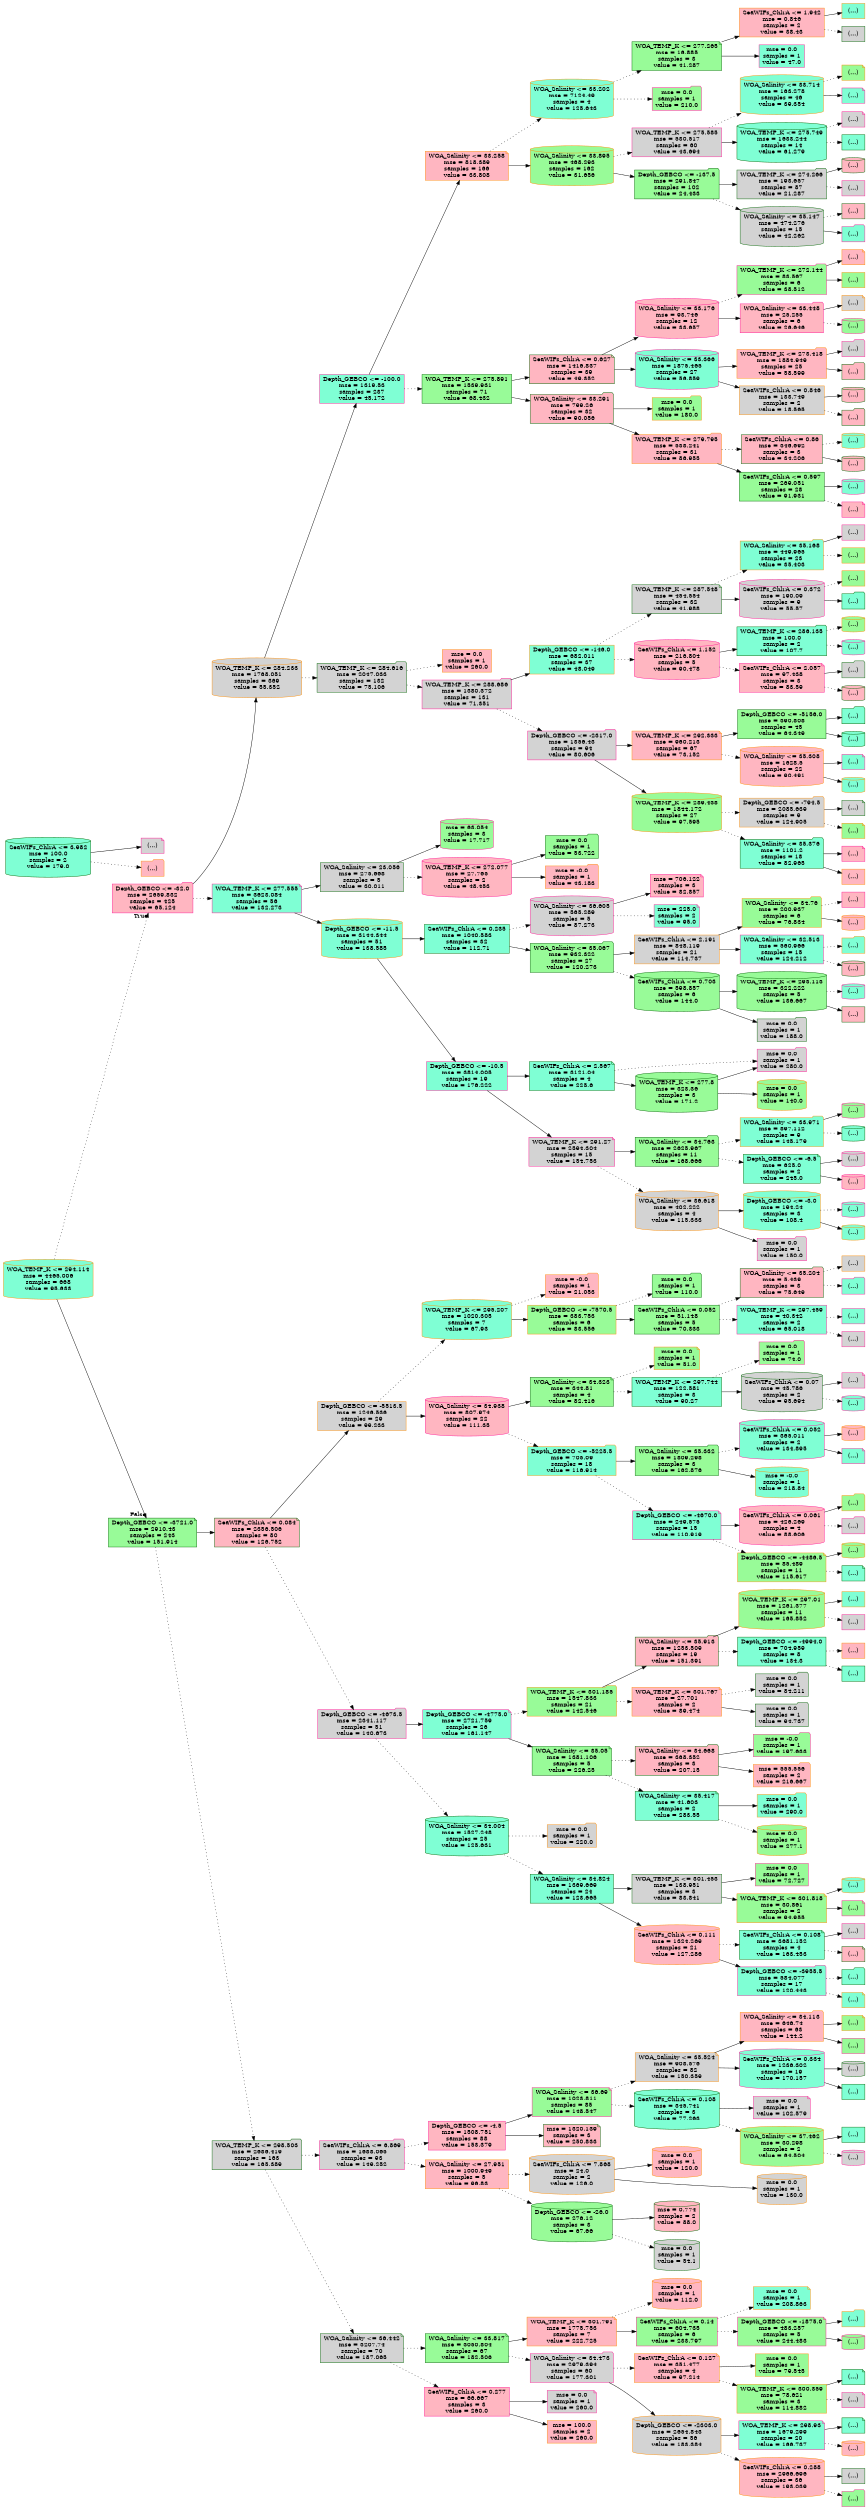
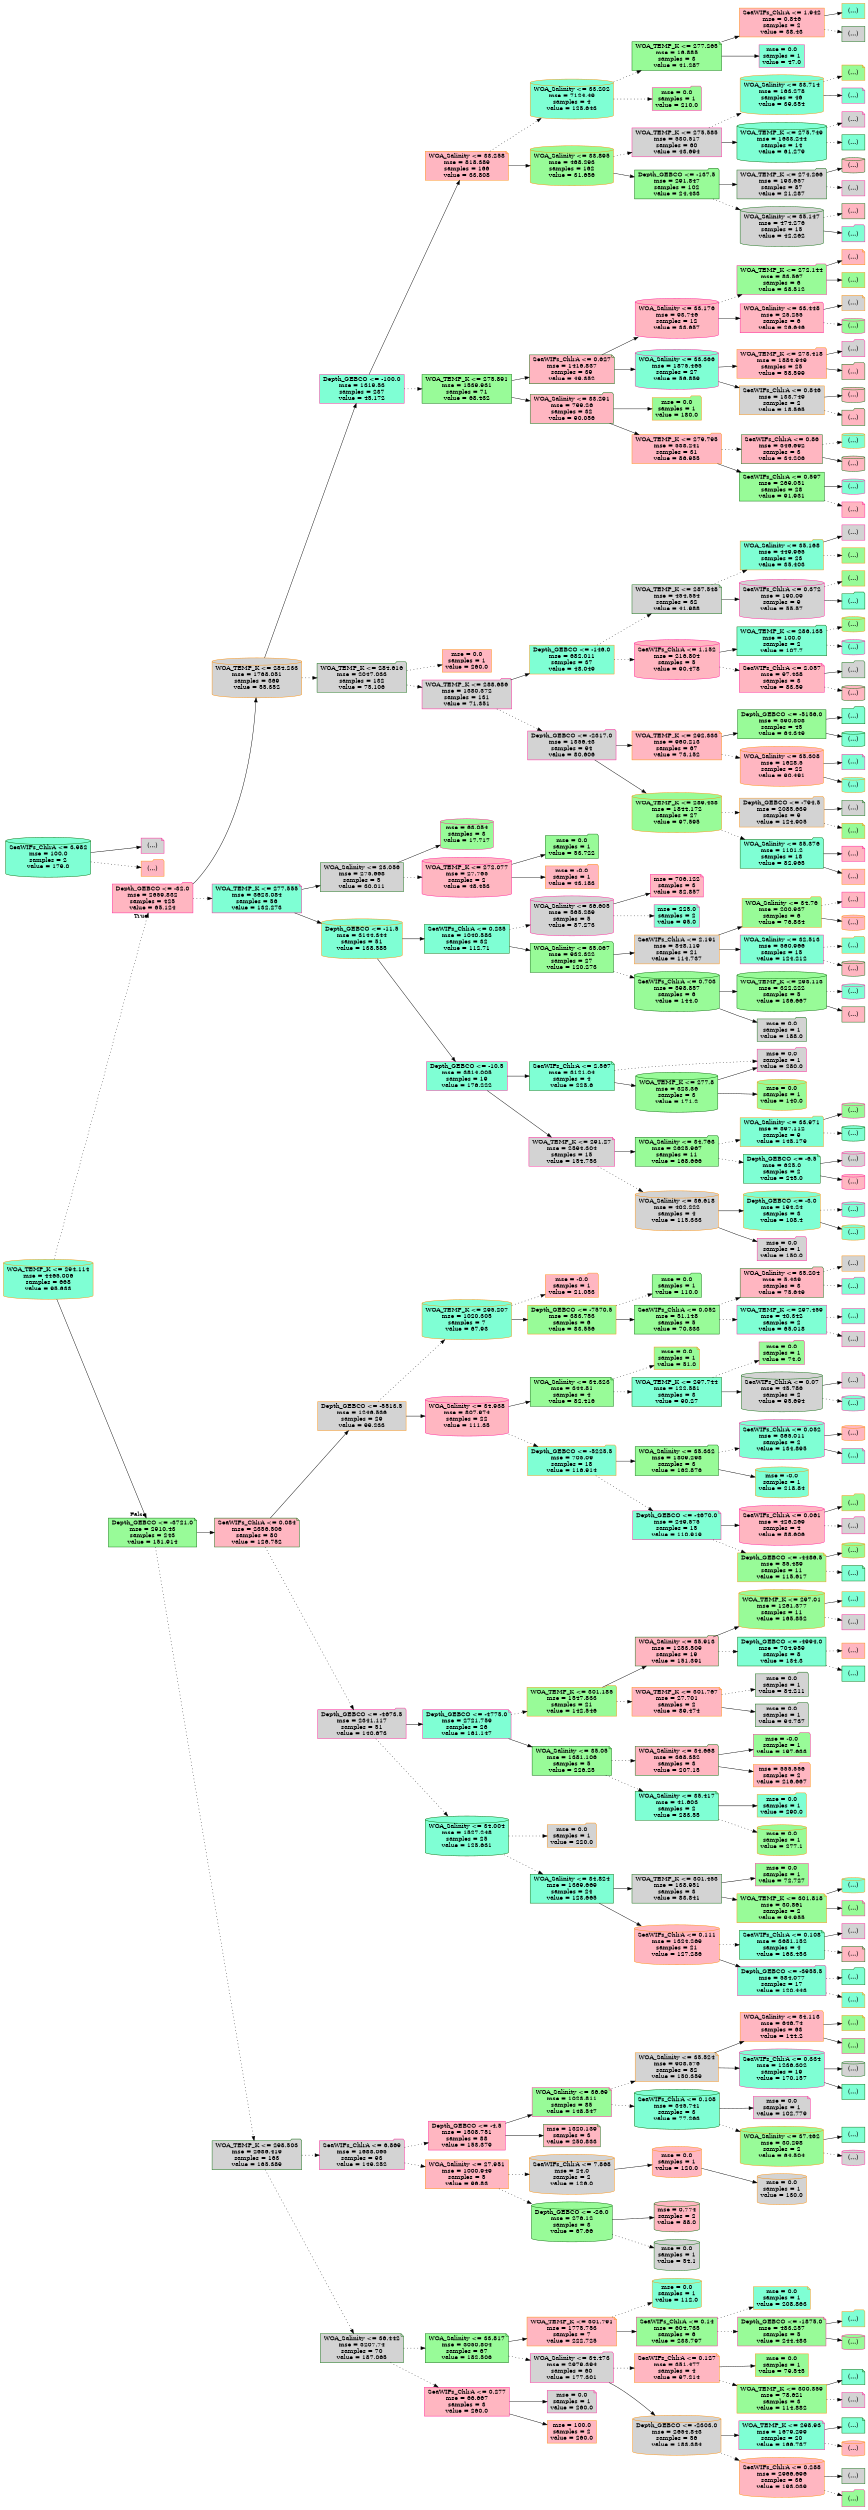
(782, 2108) -> (782, 2108)
(684, 2185) -> (727, 2175)
(677, 2294) -> (677, 2294)
